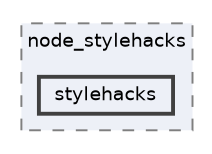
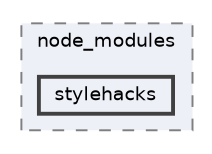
(107, 42) -> (107, 42)
